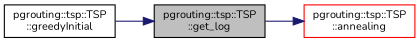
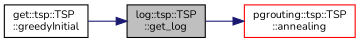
(60, 21) -> (46, 21)
(210, 21) -> (166, 21)
